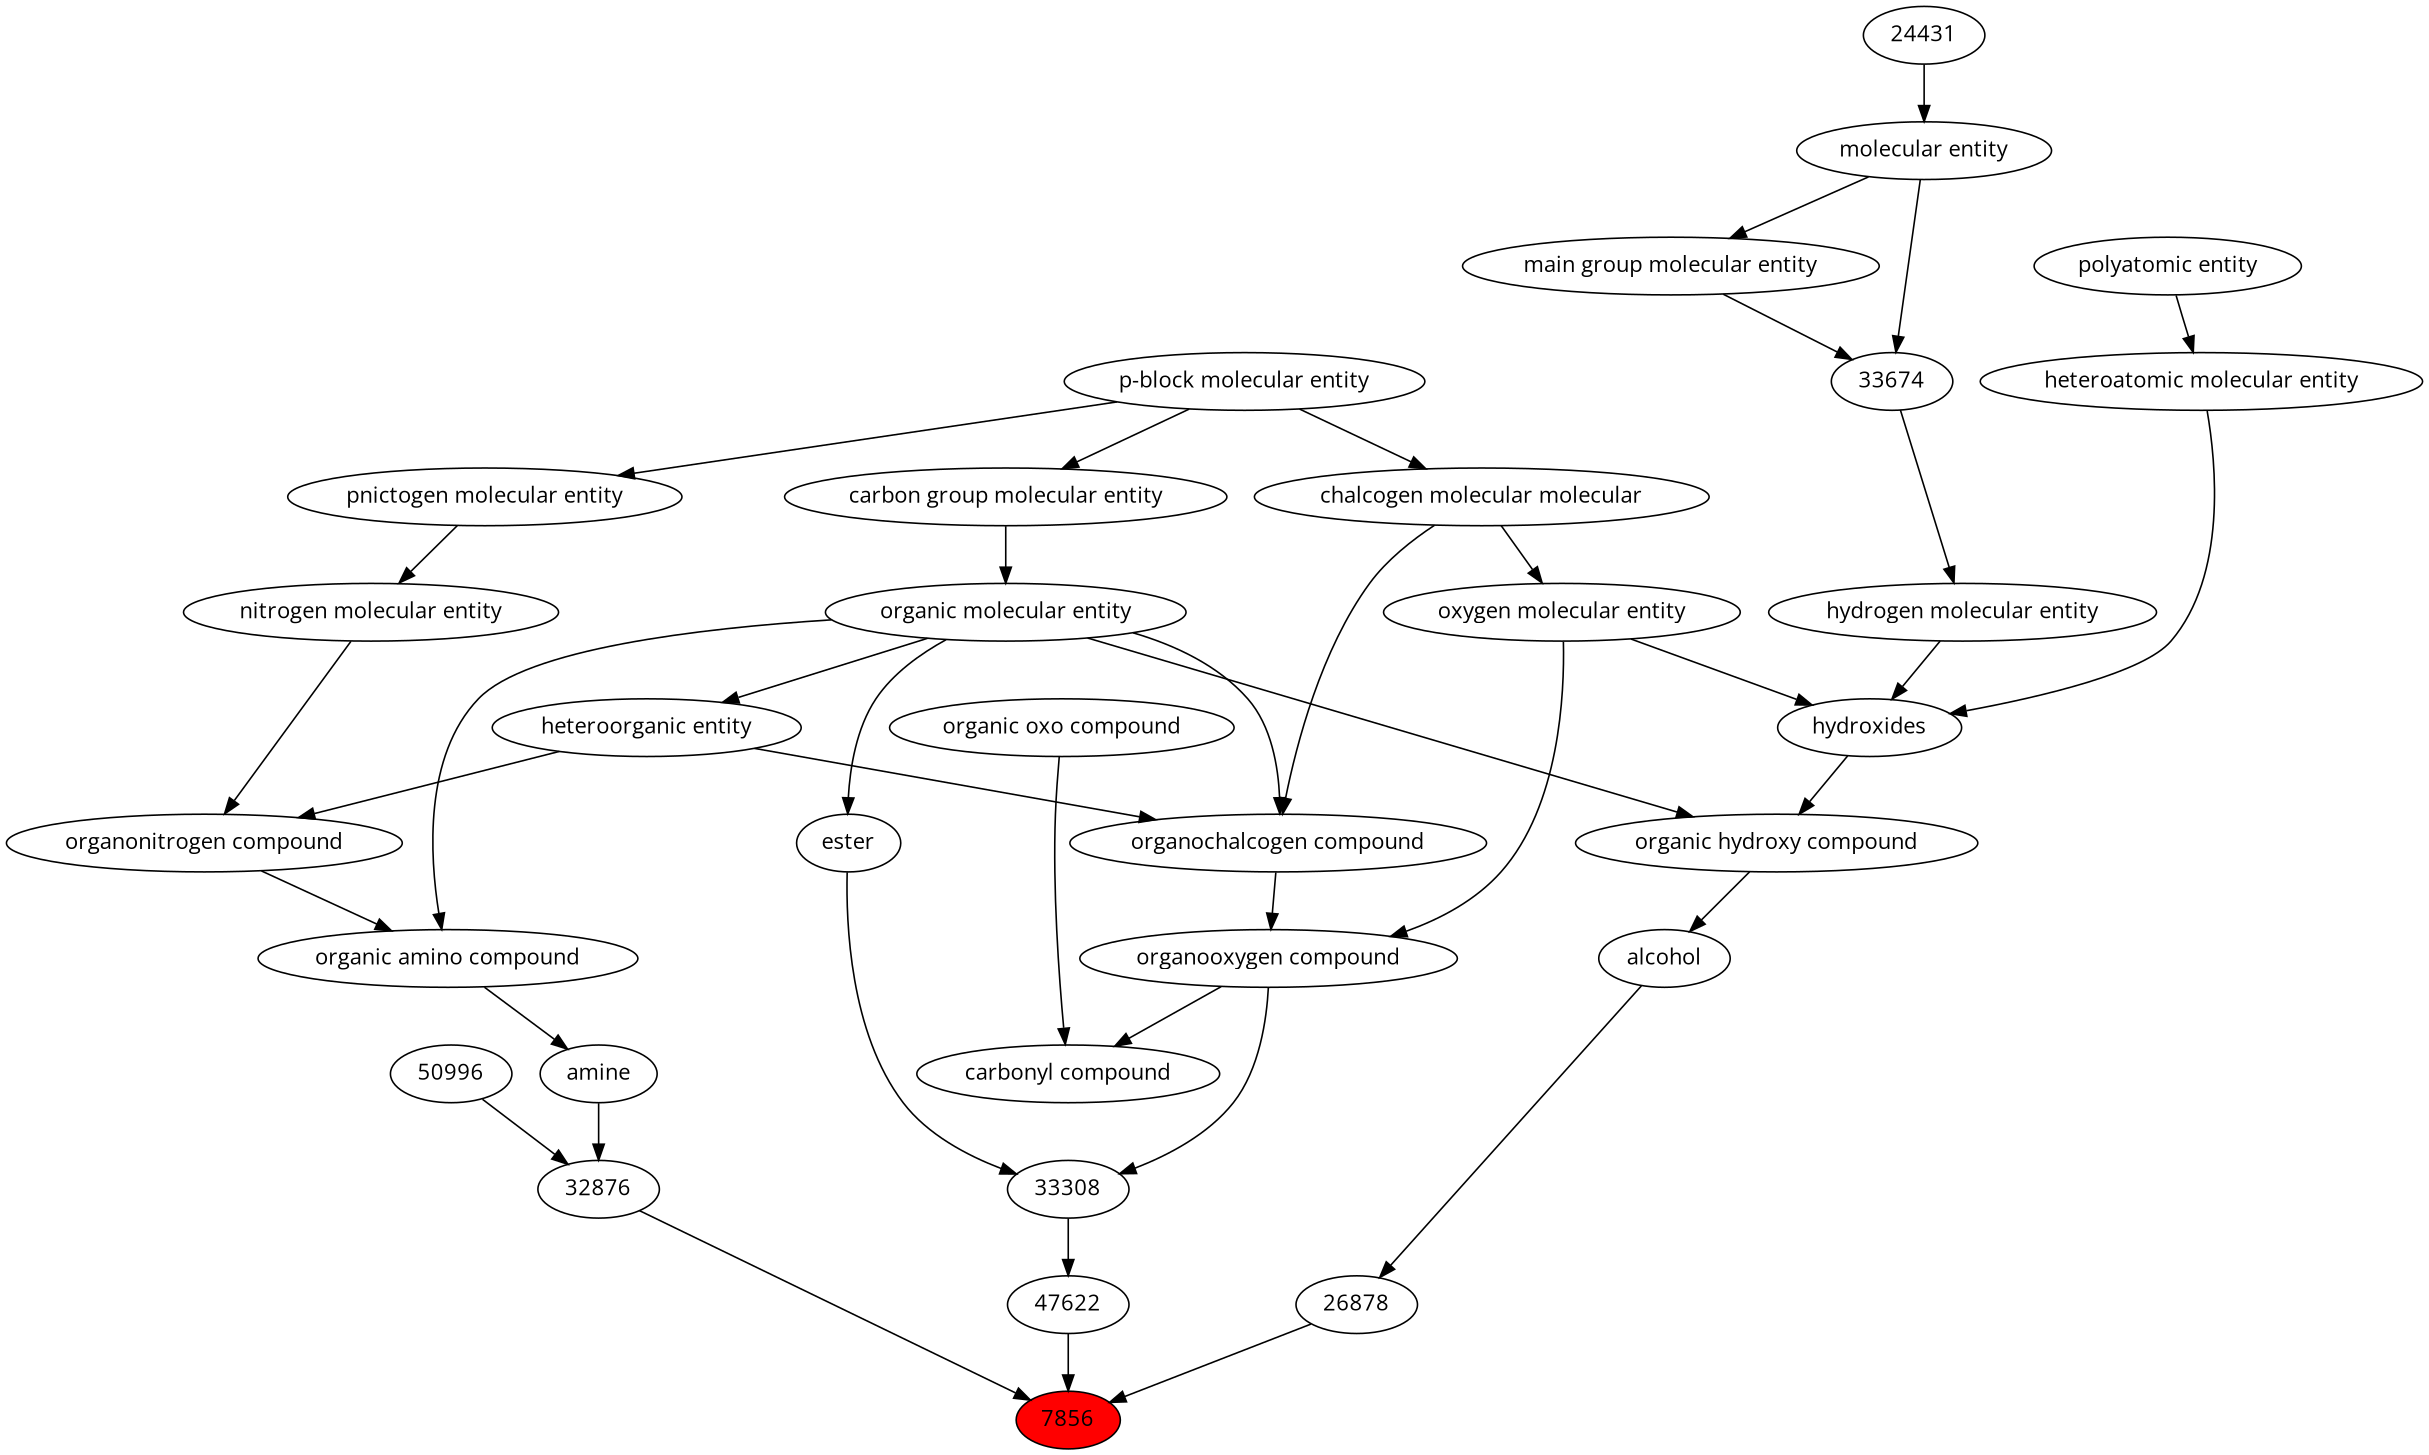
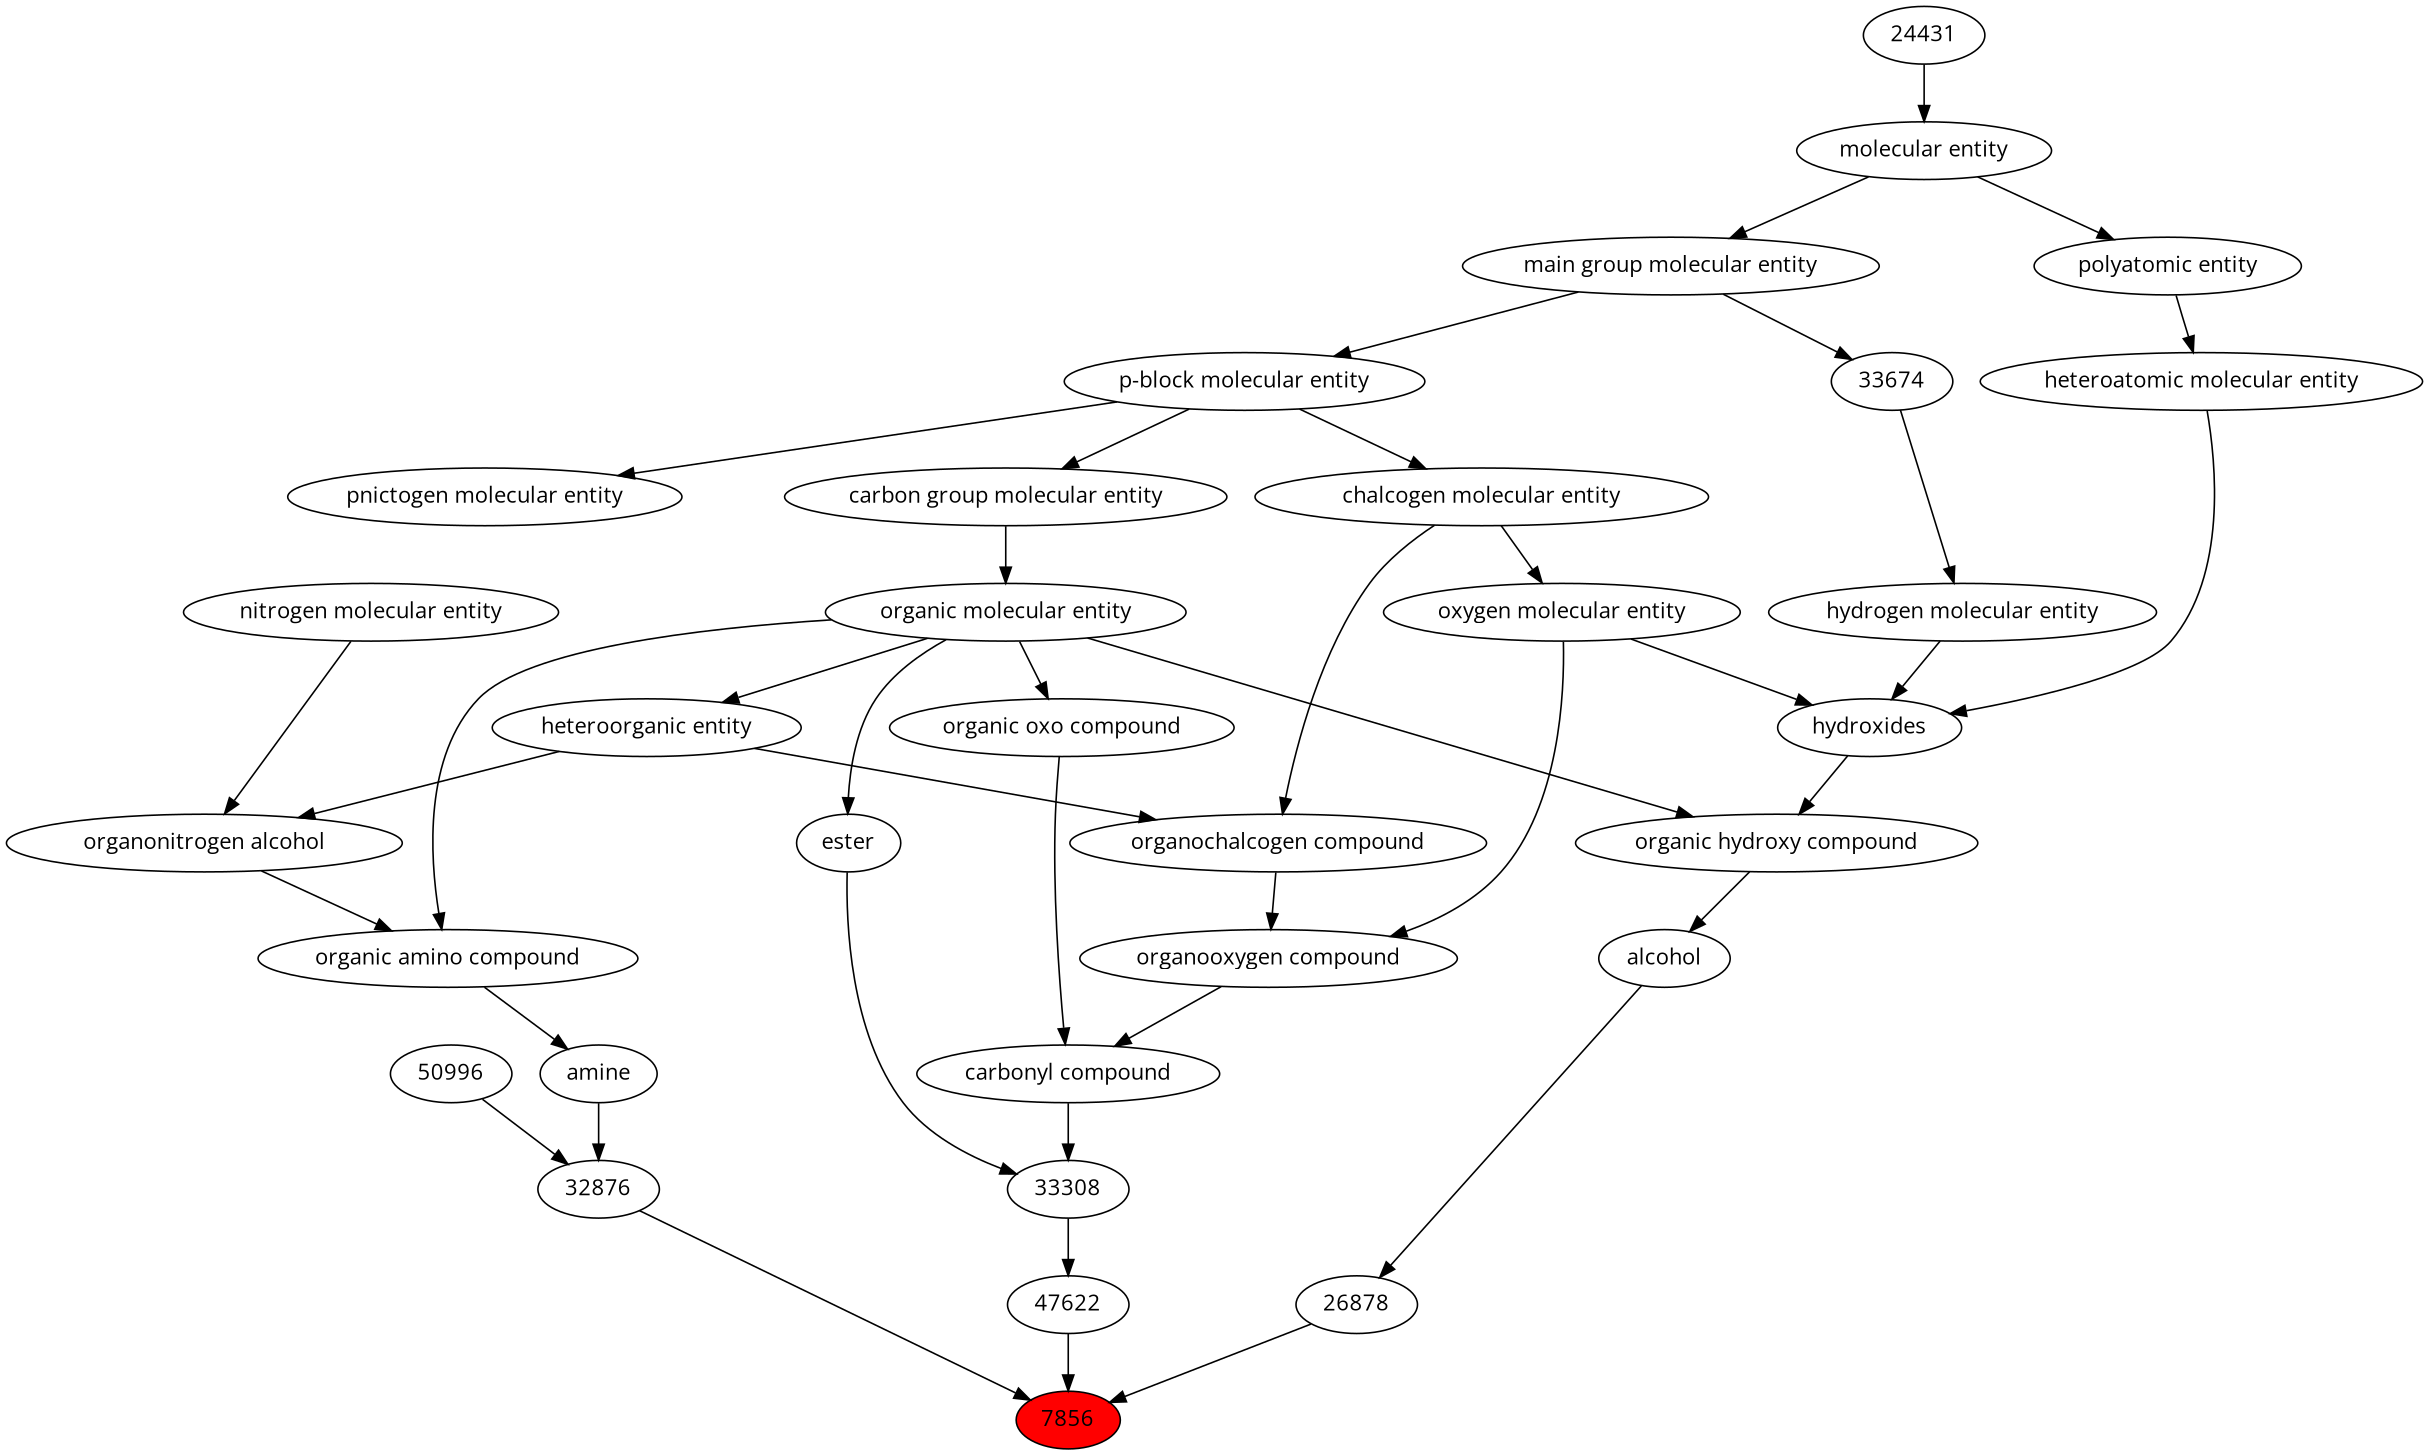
(1909, 258) -> (2038, 205)
none -> (1464, 322)
(1482, 497) -> (1482, 497)
(434, 548) -> none
(1246, 697) -> (1030, 663)
(204, 843) -> (204, 843)
(1234, 1102) -> (1068, 1124)
